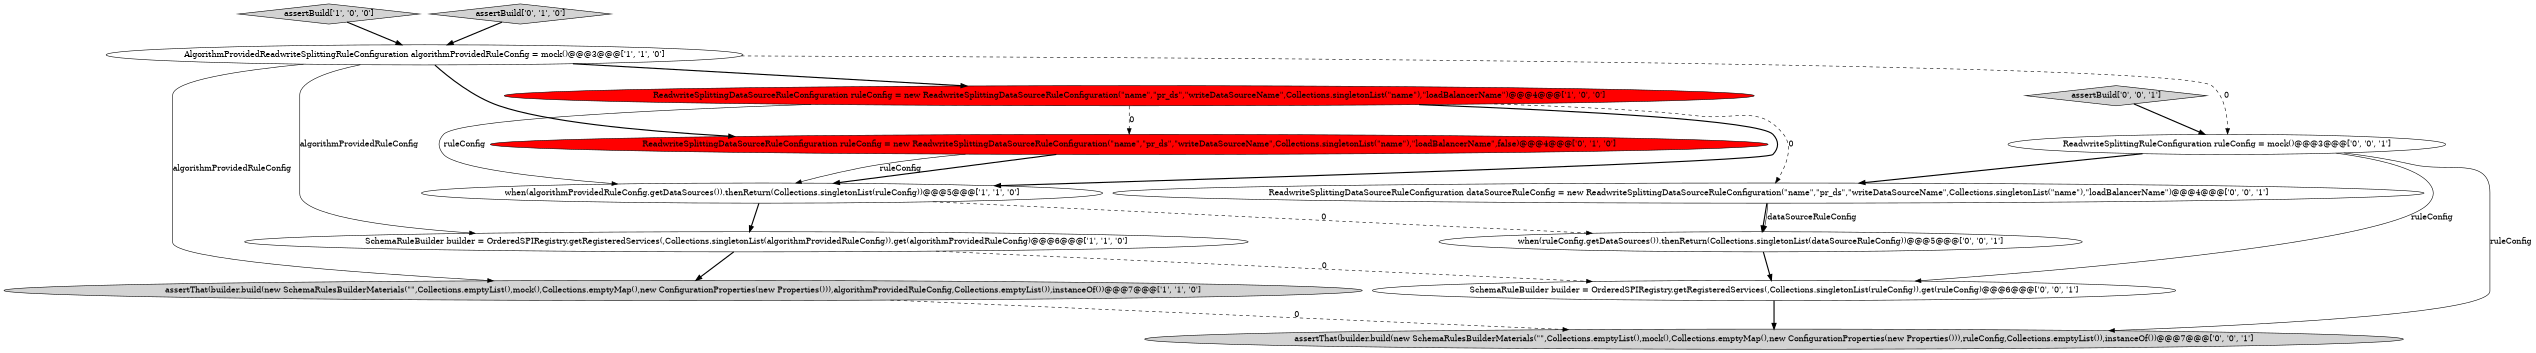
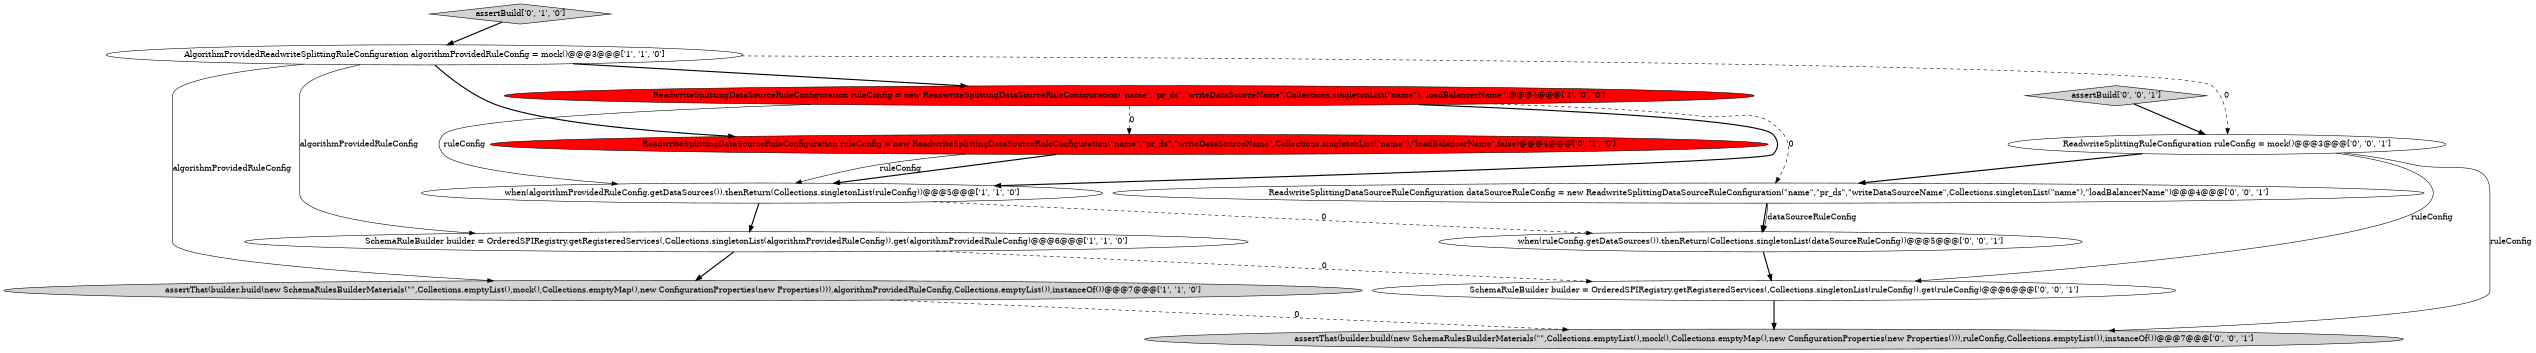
(329, 14) -> none
